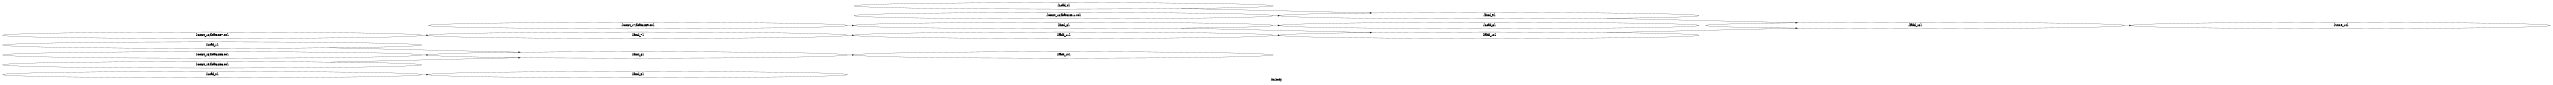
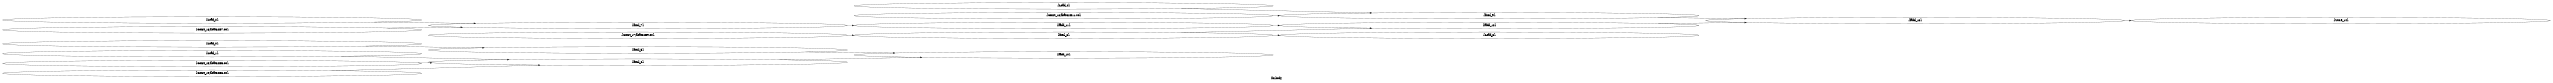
none -> (212, 20)
none -> (850, 52)
